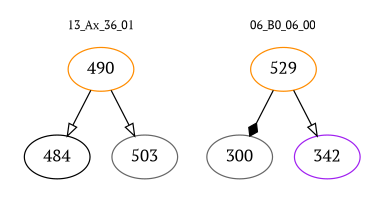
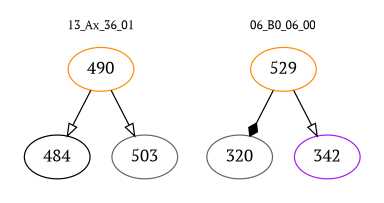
(240, 157) -> (240, 157)
